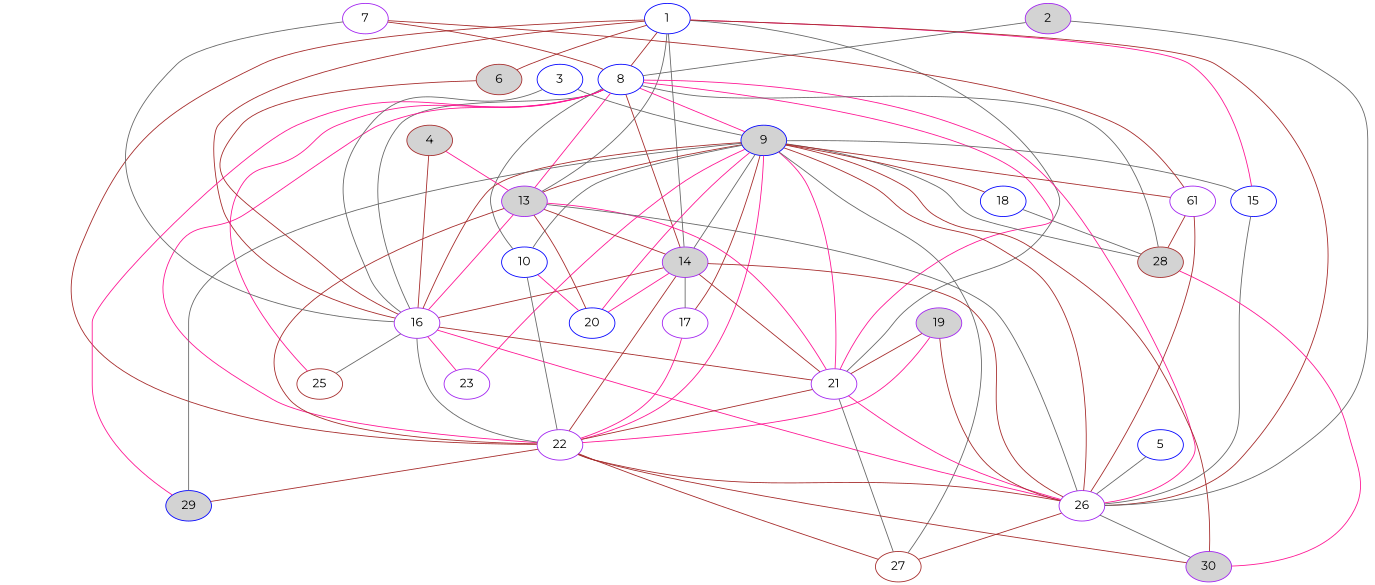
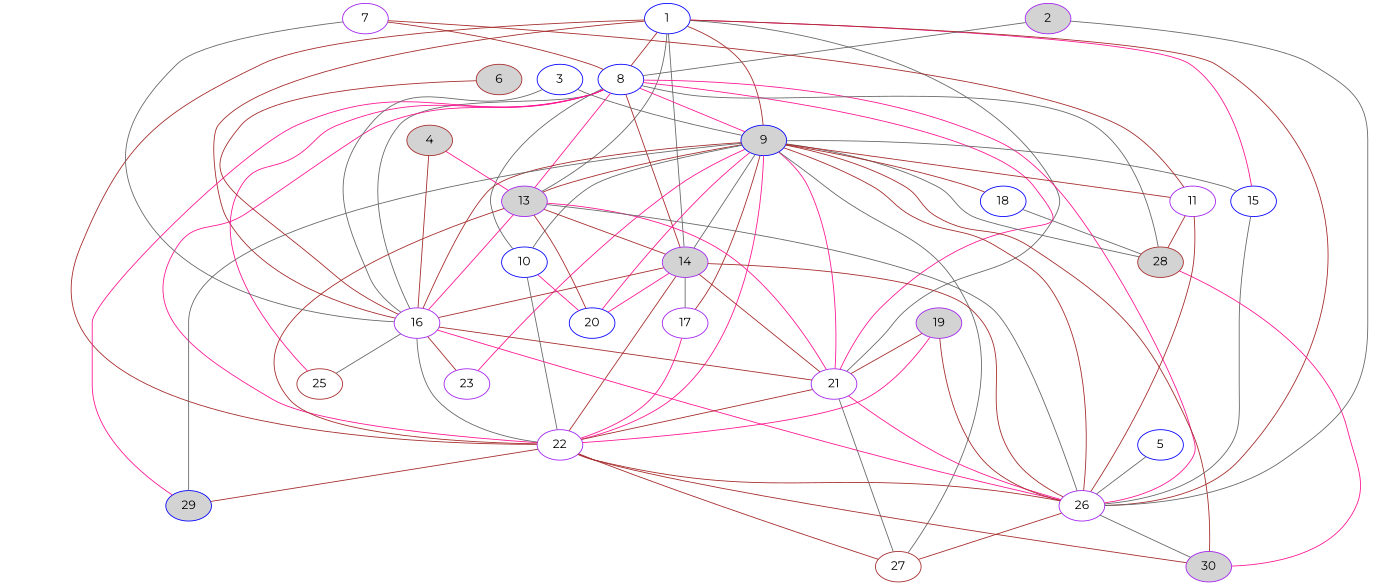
(581, 46) -> (746, 68)
(1193, 201) -> (1193, 201)
(442, 354) -> (442, 354)
